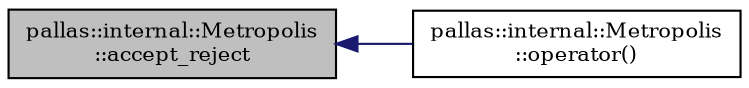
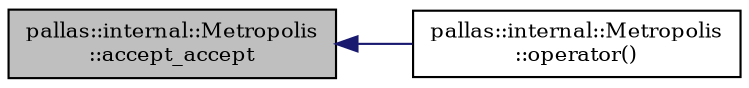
(172, 44) -> (172, 44)
